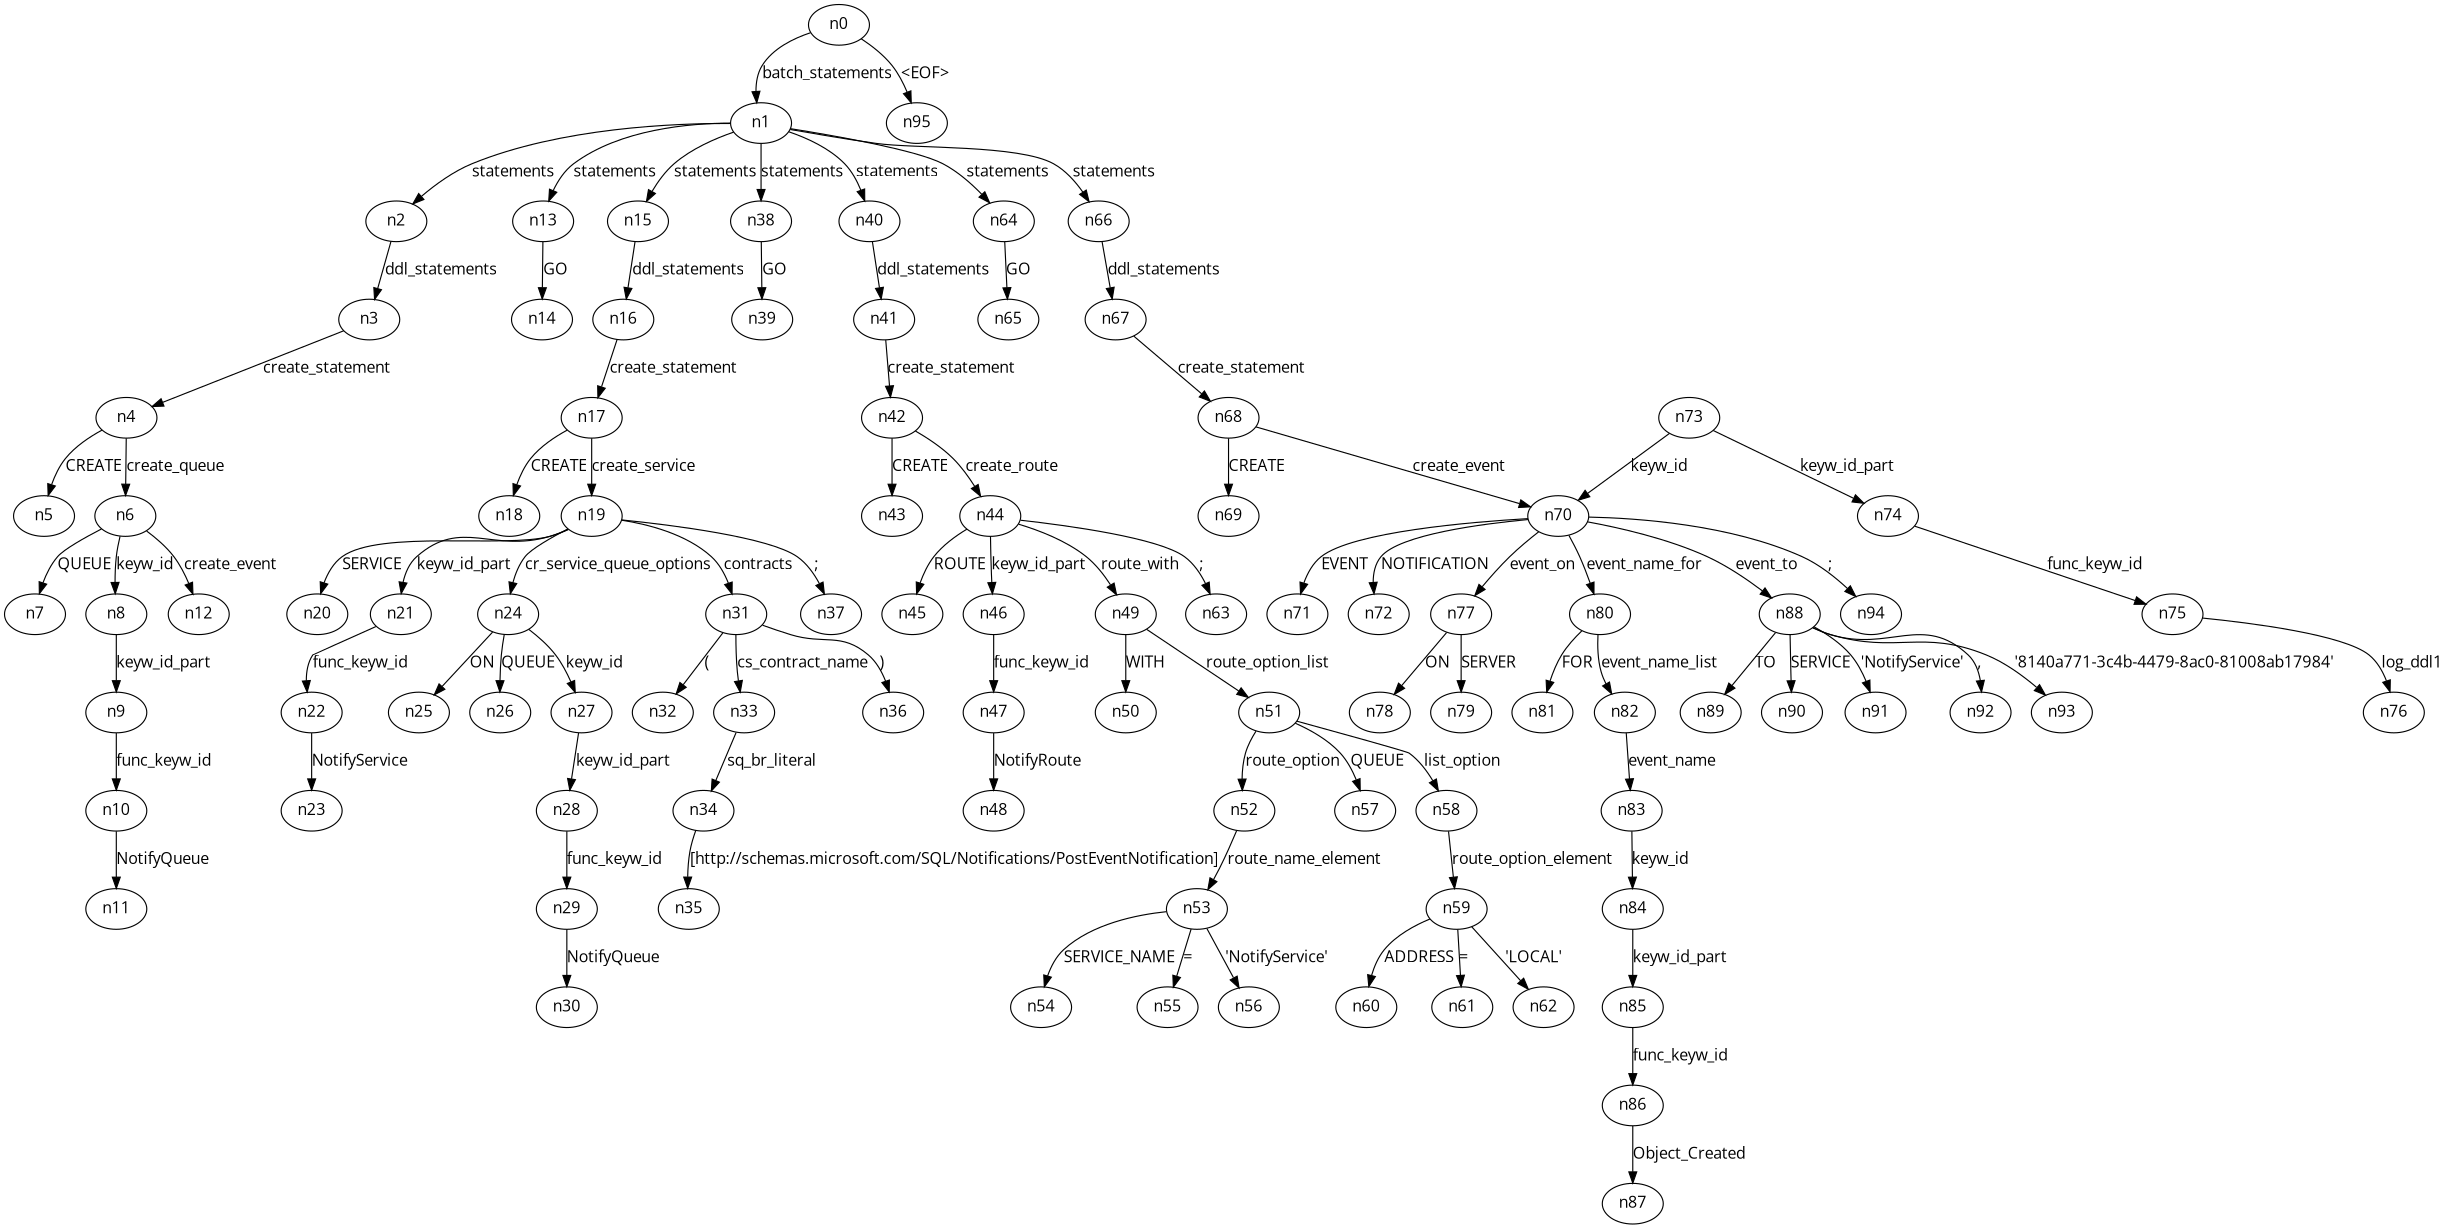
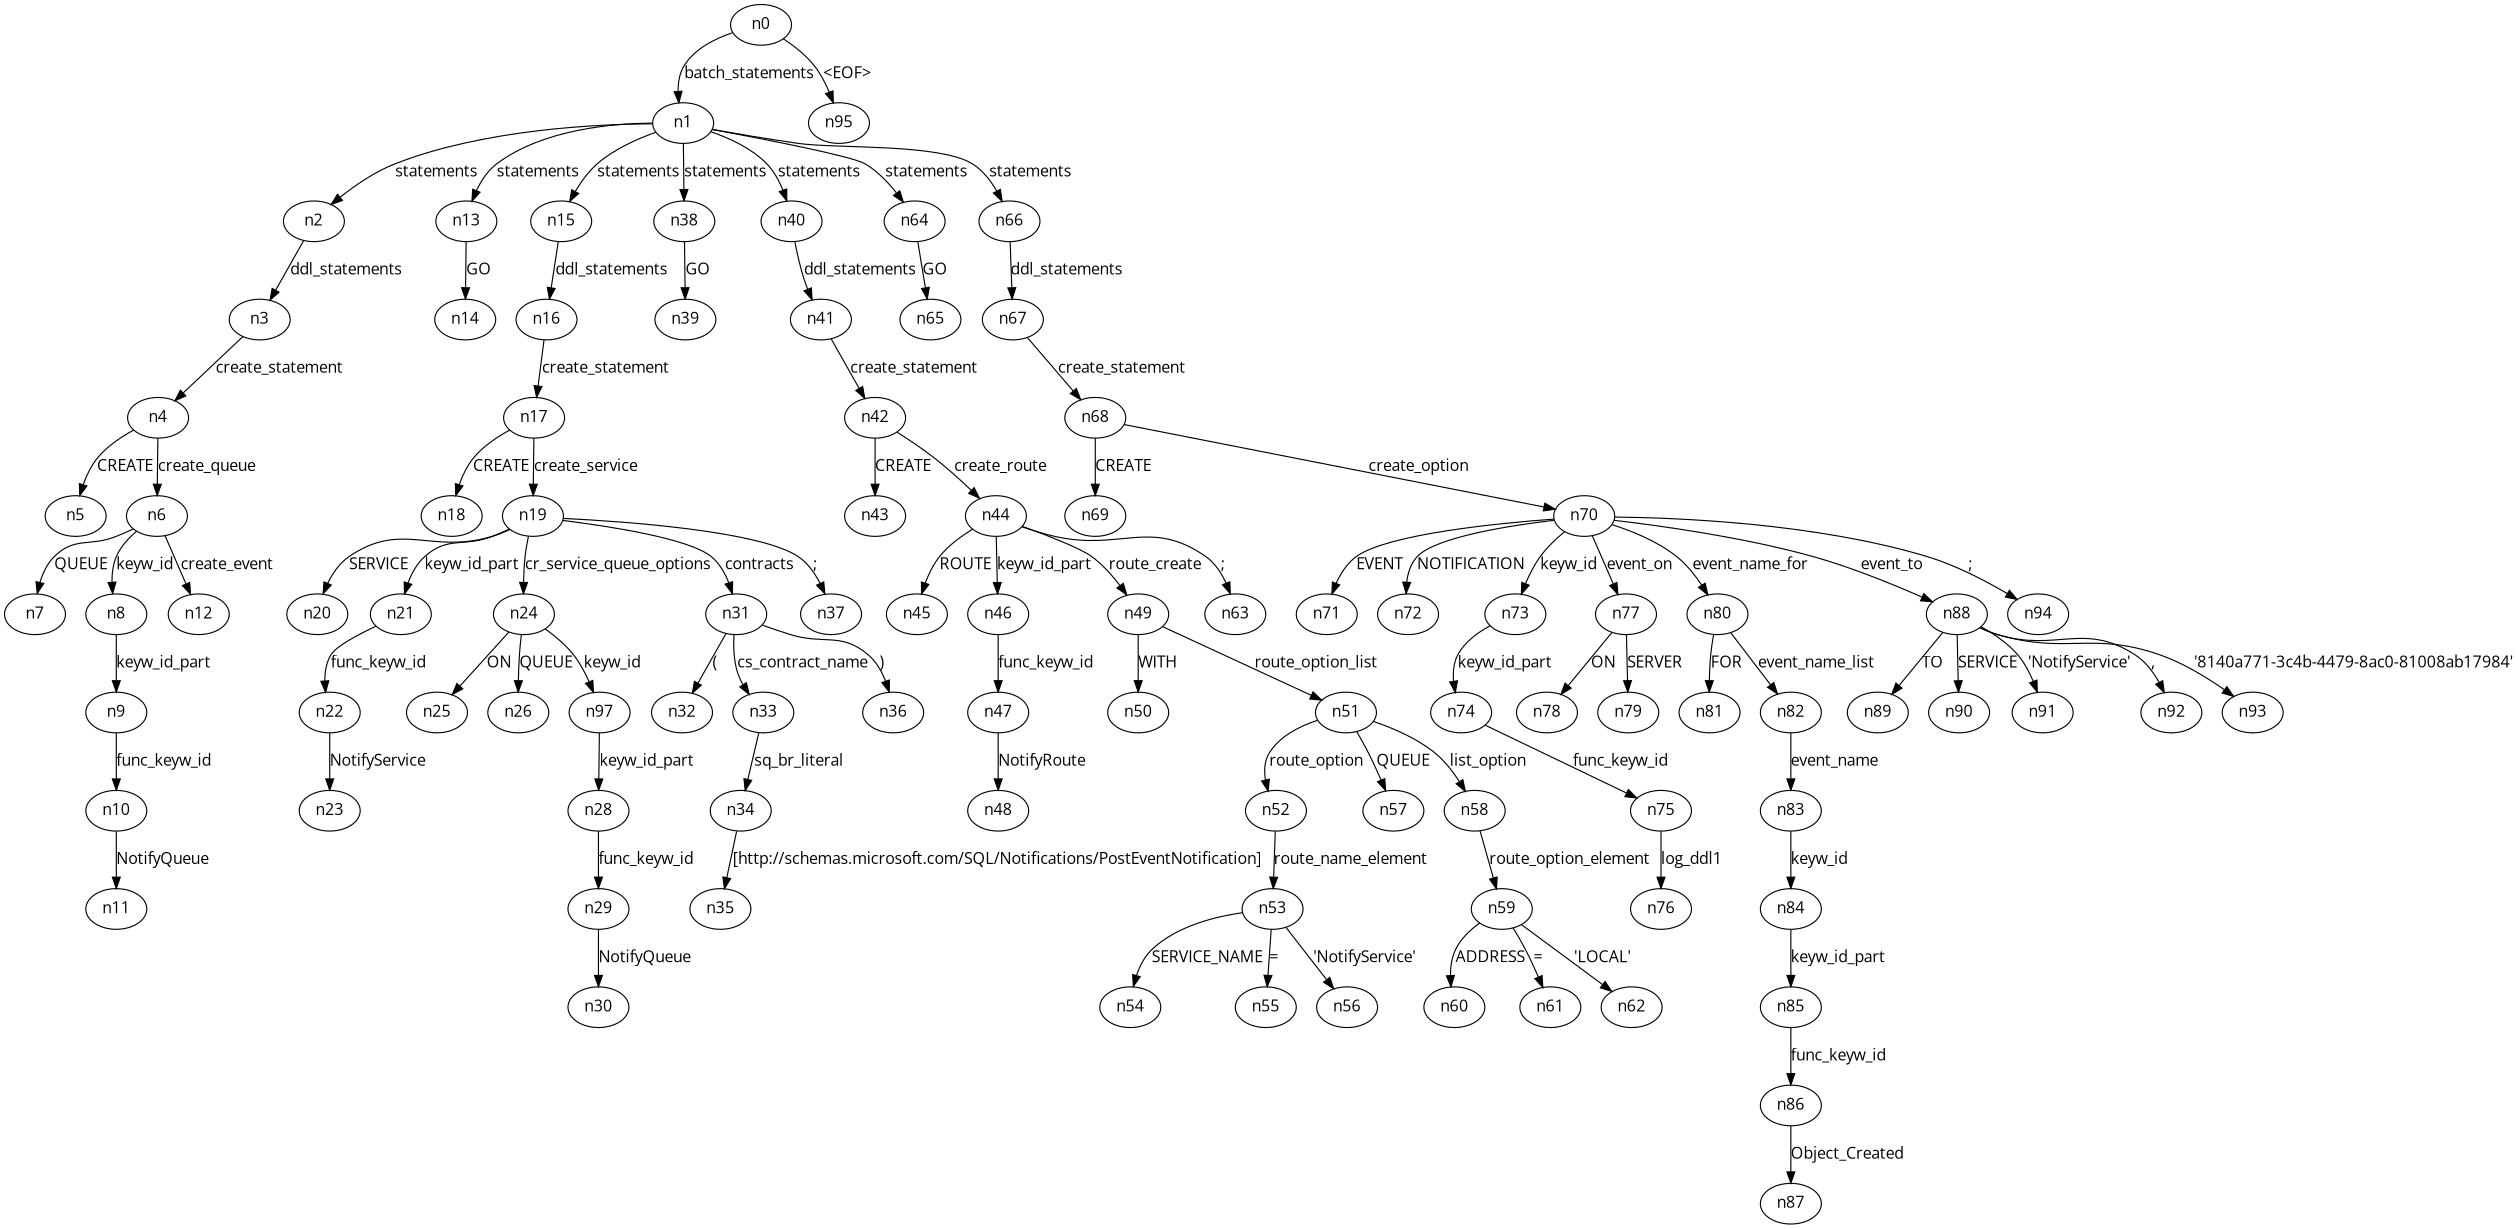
(1628, 463) -> (1541, 555)
(1459, 467) -> (1419, 467)
(1140, 565) -> (1155, 565)
(582, 713) -> (600, 713)
